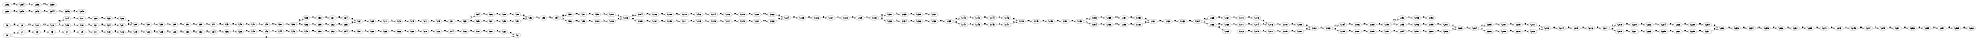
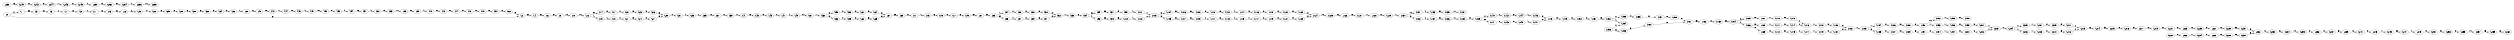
none -> (95, 5)
none -> (534, 16)
(1101, 25) -> (1615, 27)
(1620, 25) -> none
none -> (1770, 32)
